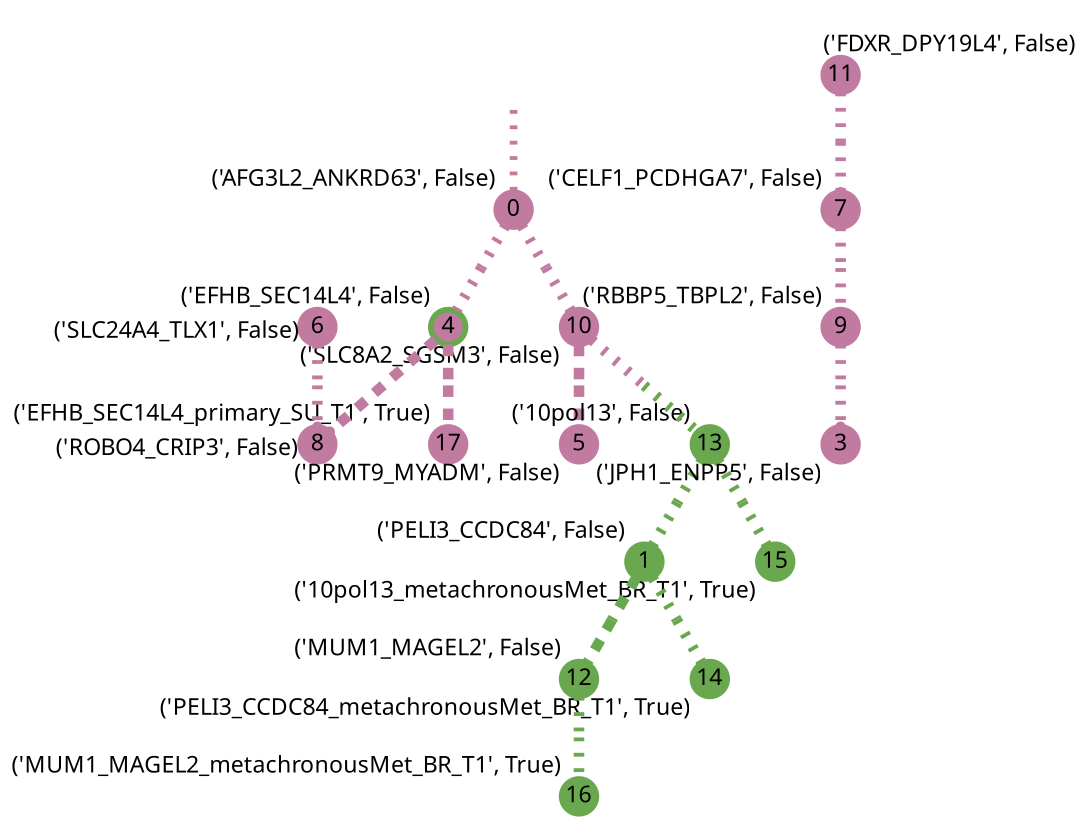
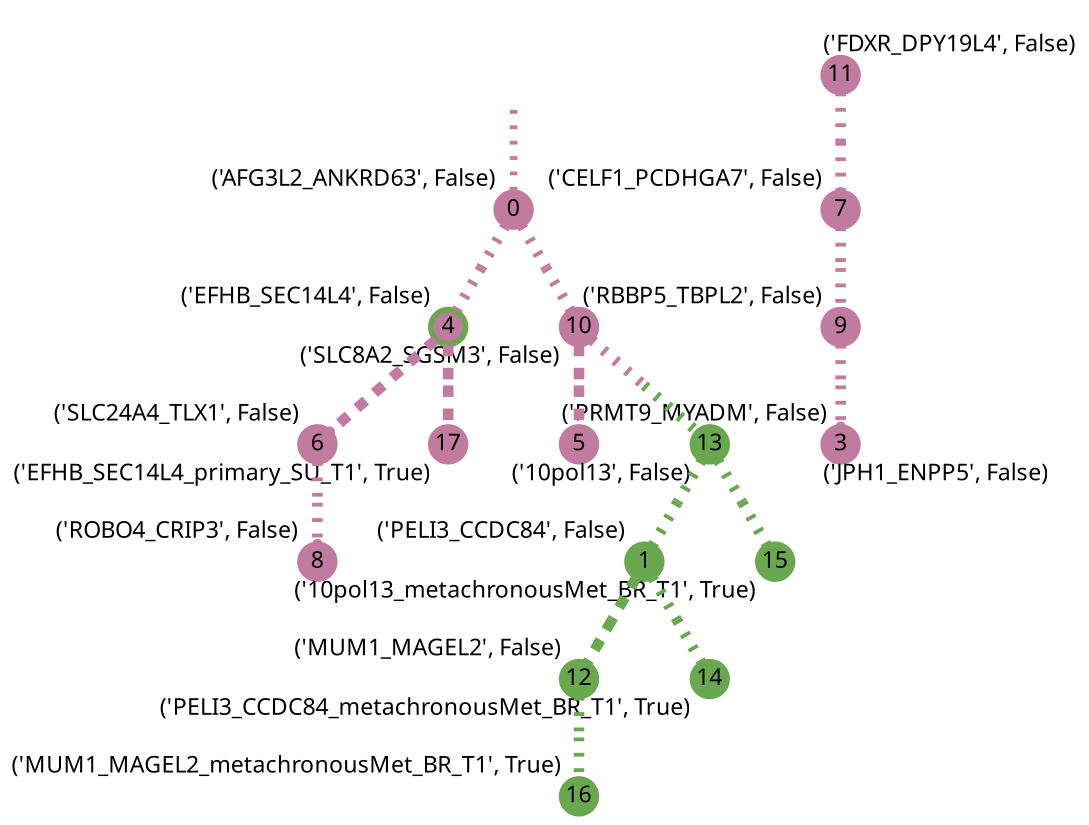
(383, 386) -> (383, 386)
